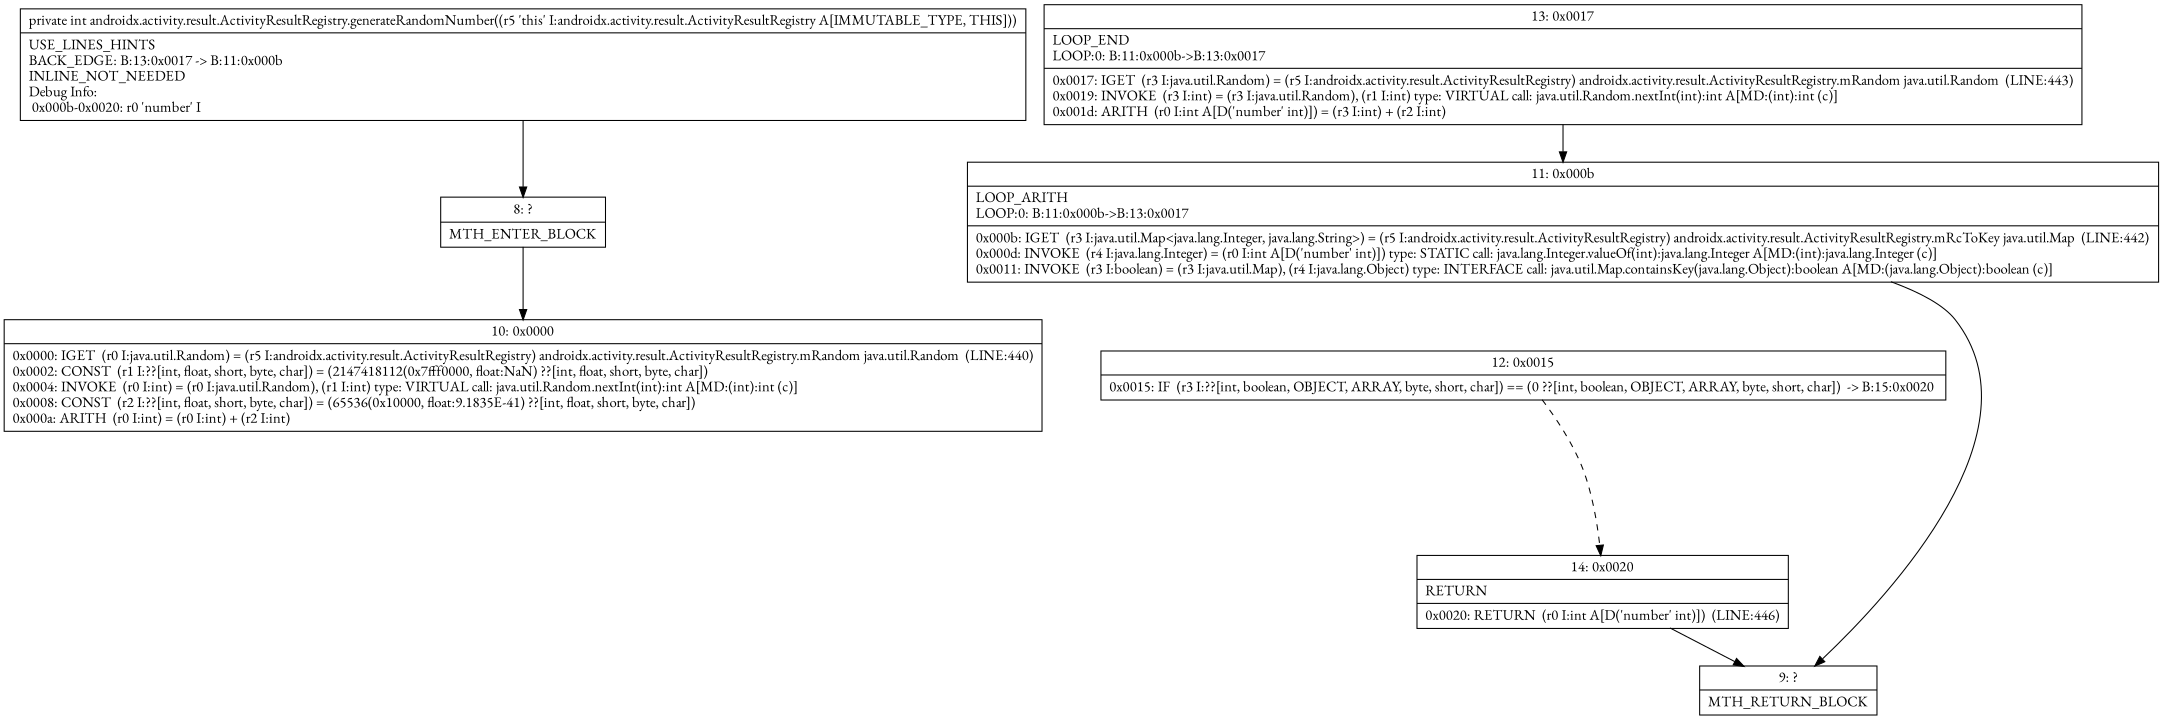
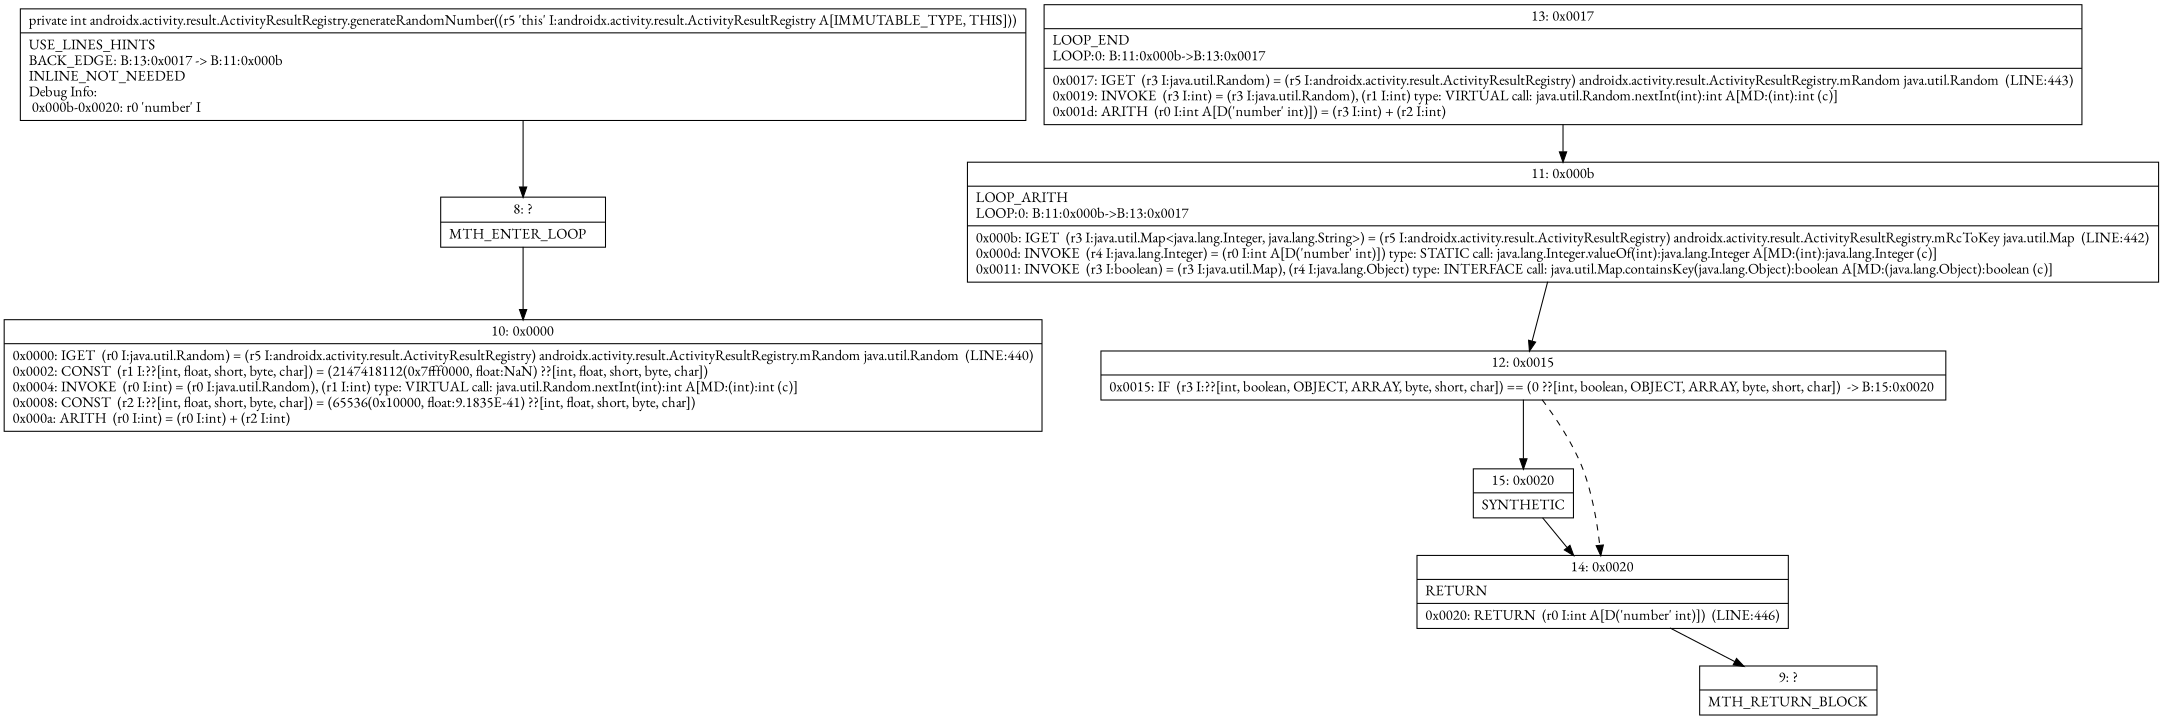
(523, 234) -> (518, 234)
(1963, 472) -> (1540, 311)
none -> (1523, 493)
